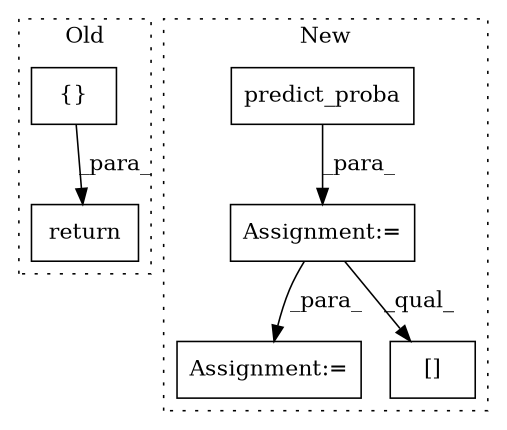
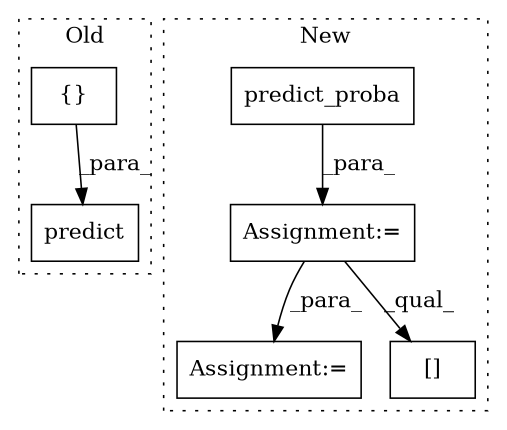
(85, 233) -> (85, 233)
